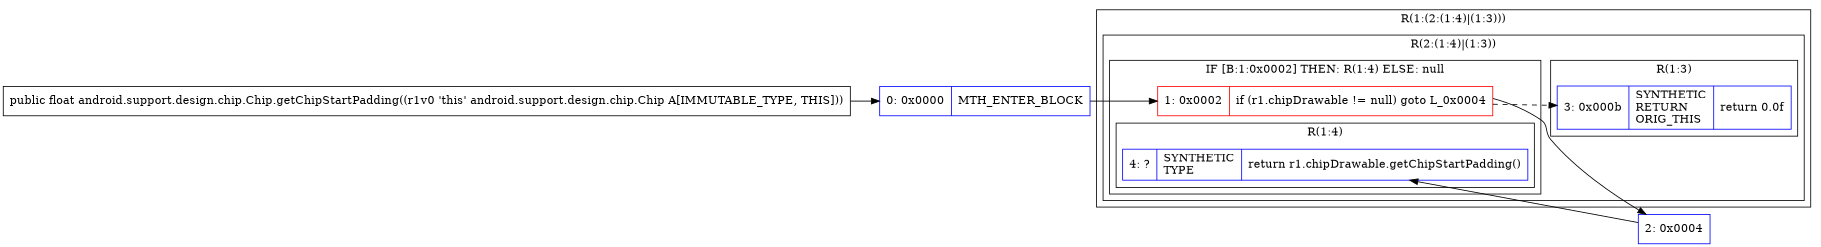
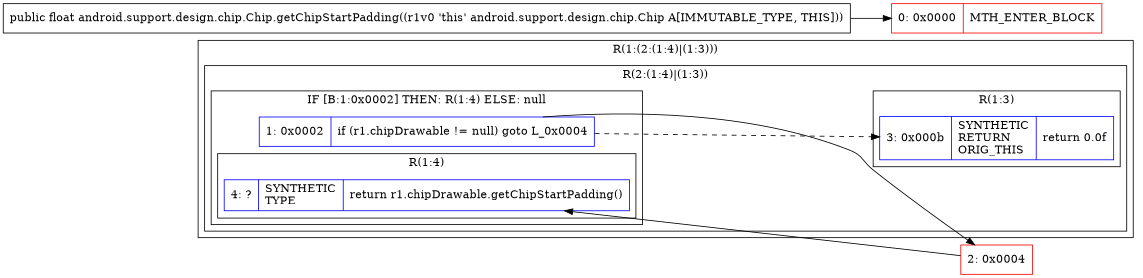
(985, 101) -> (997, 18)
(1120, 101) -> none
(1325, 101) -> (427, 132)
(1674, 229) -> (997, 260)
